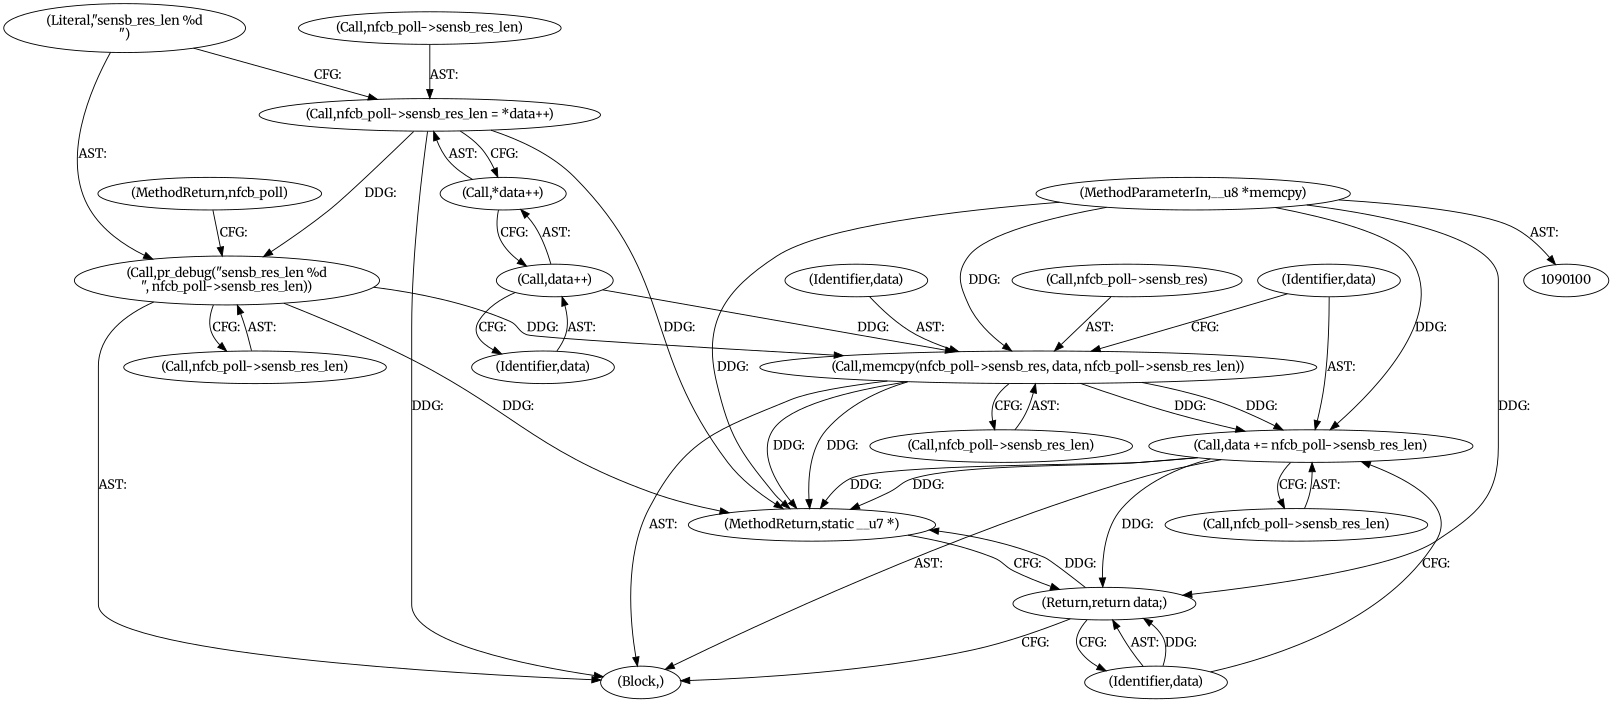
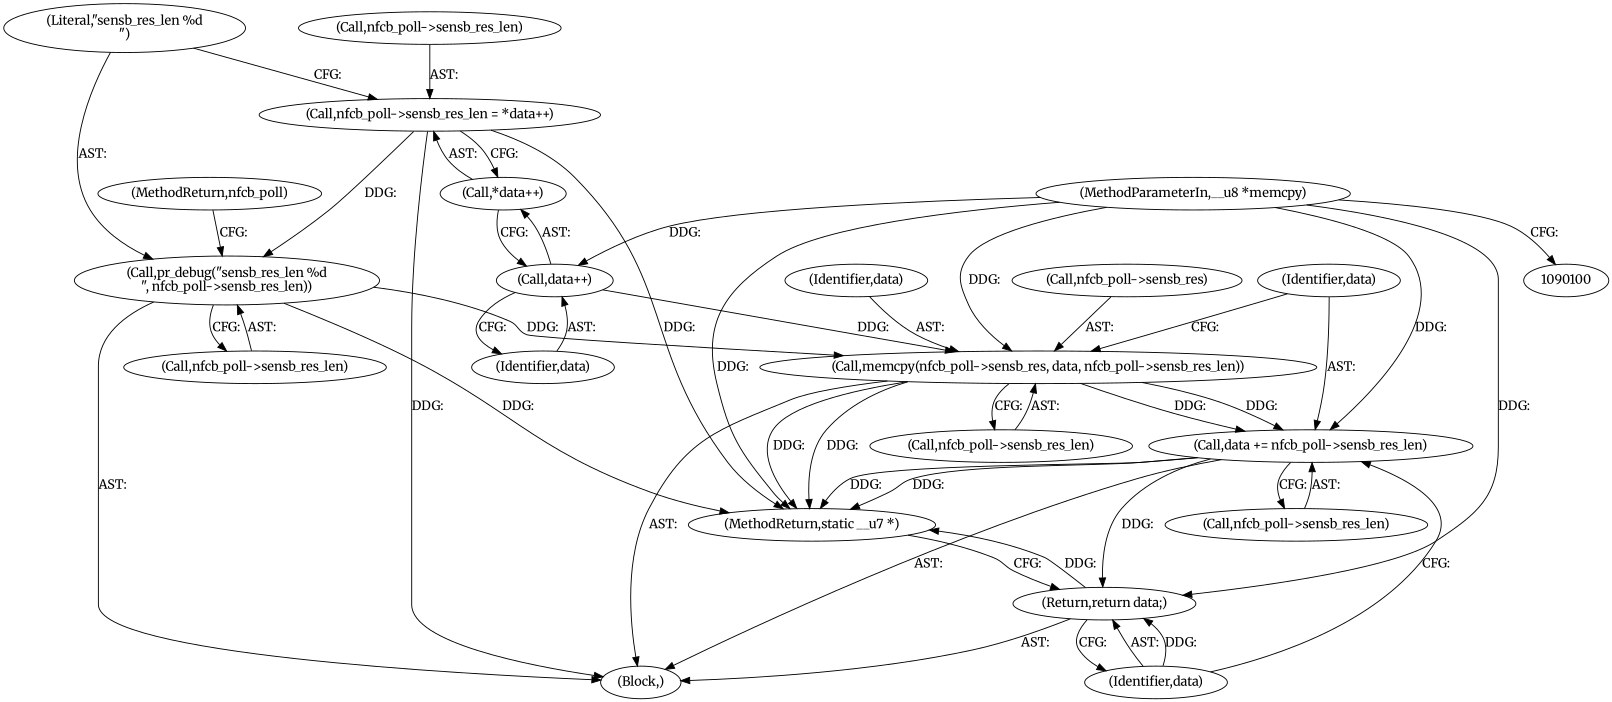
none -> (809, 208)
(1546, 233) -> (1546, 233)
(1037, 643) -> (1037, 643)
